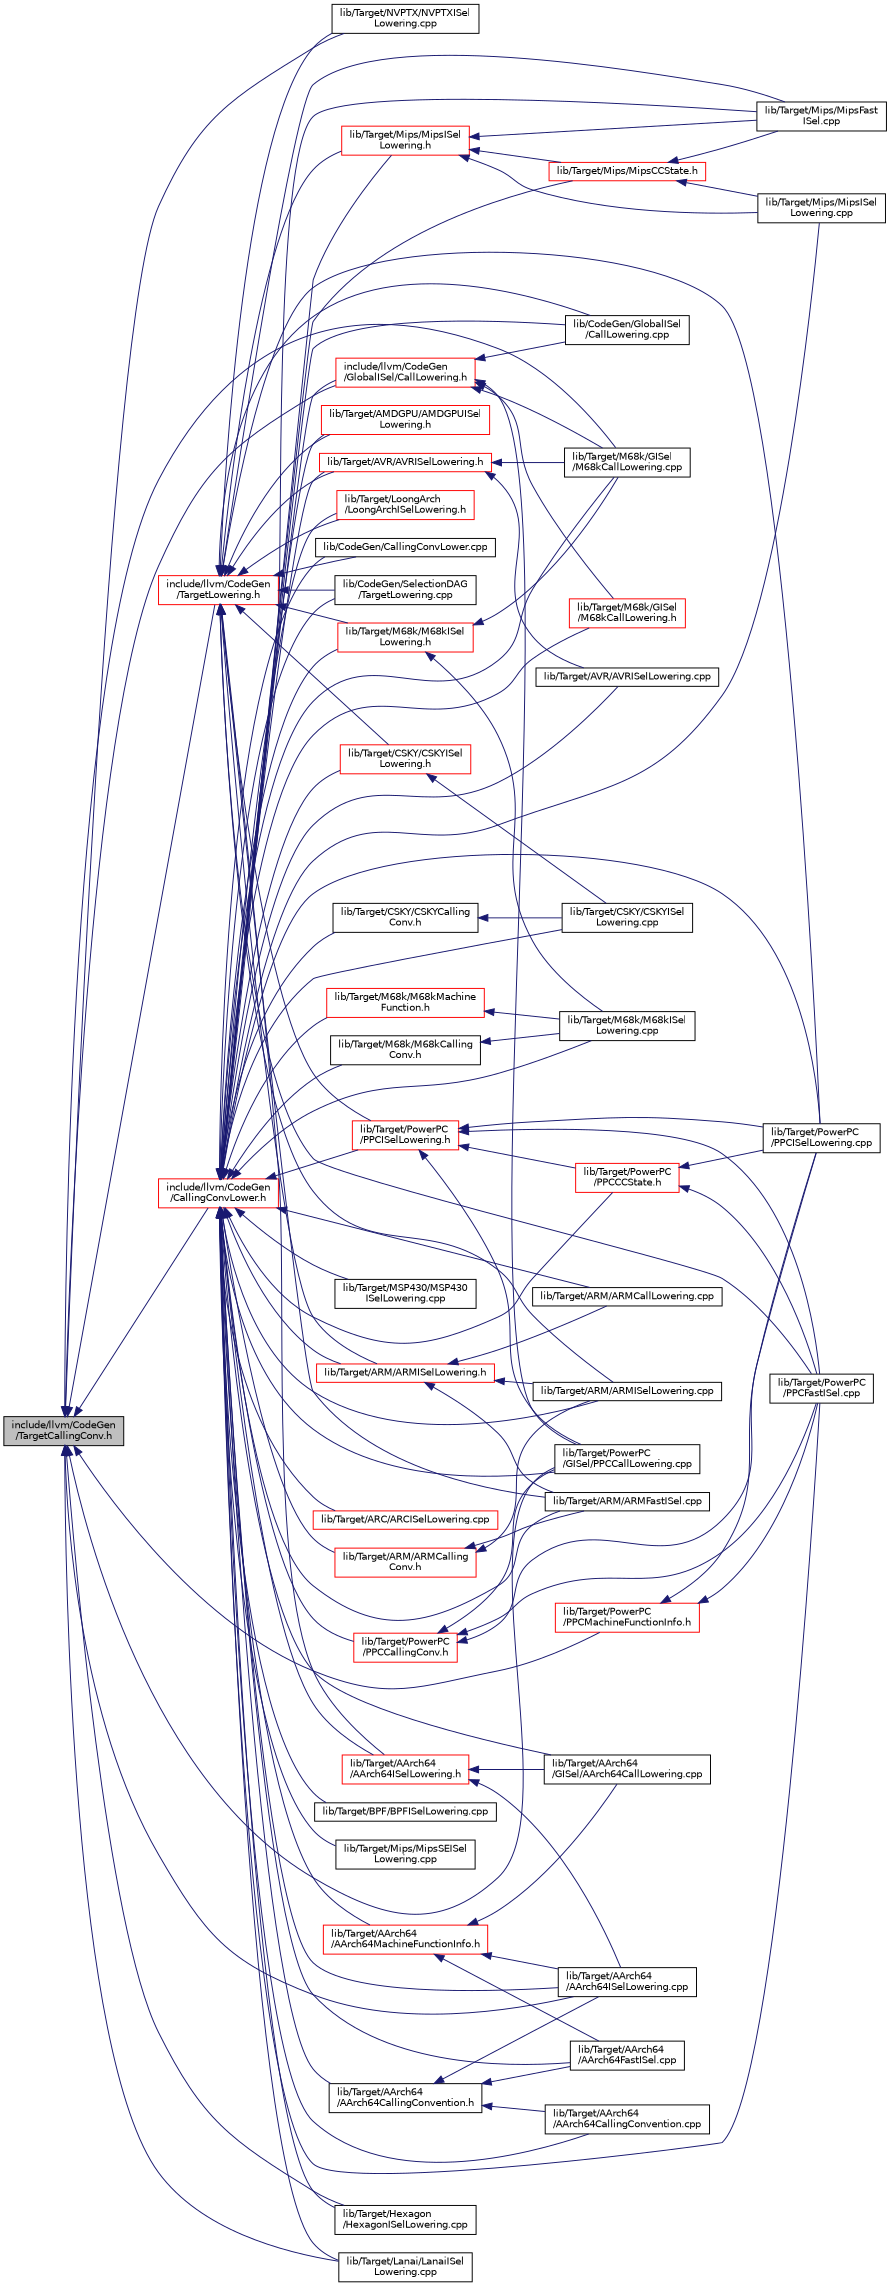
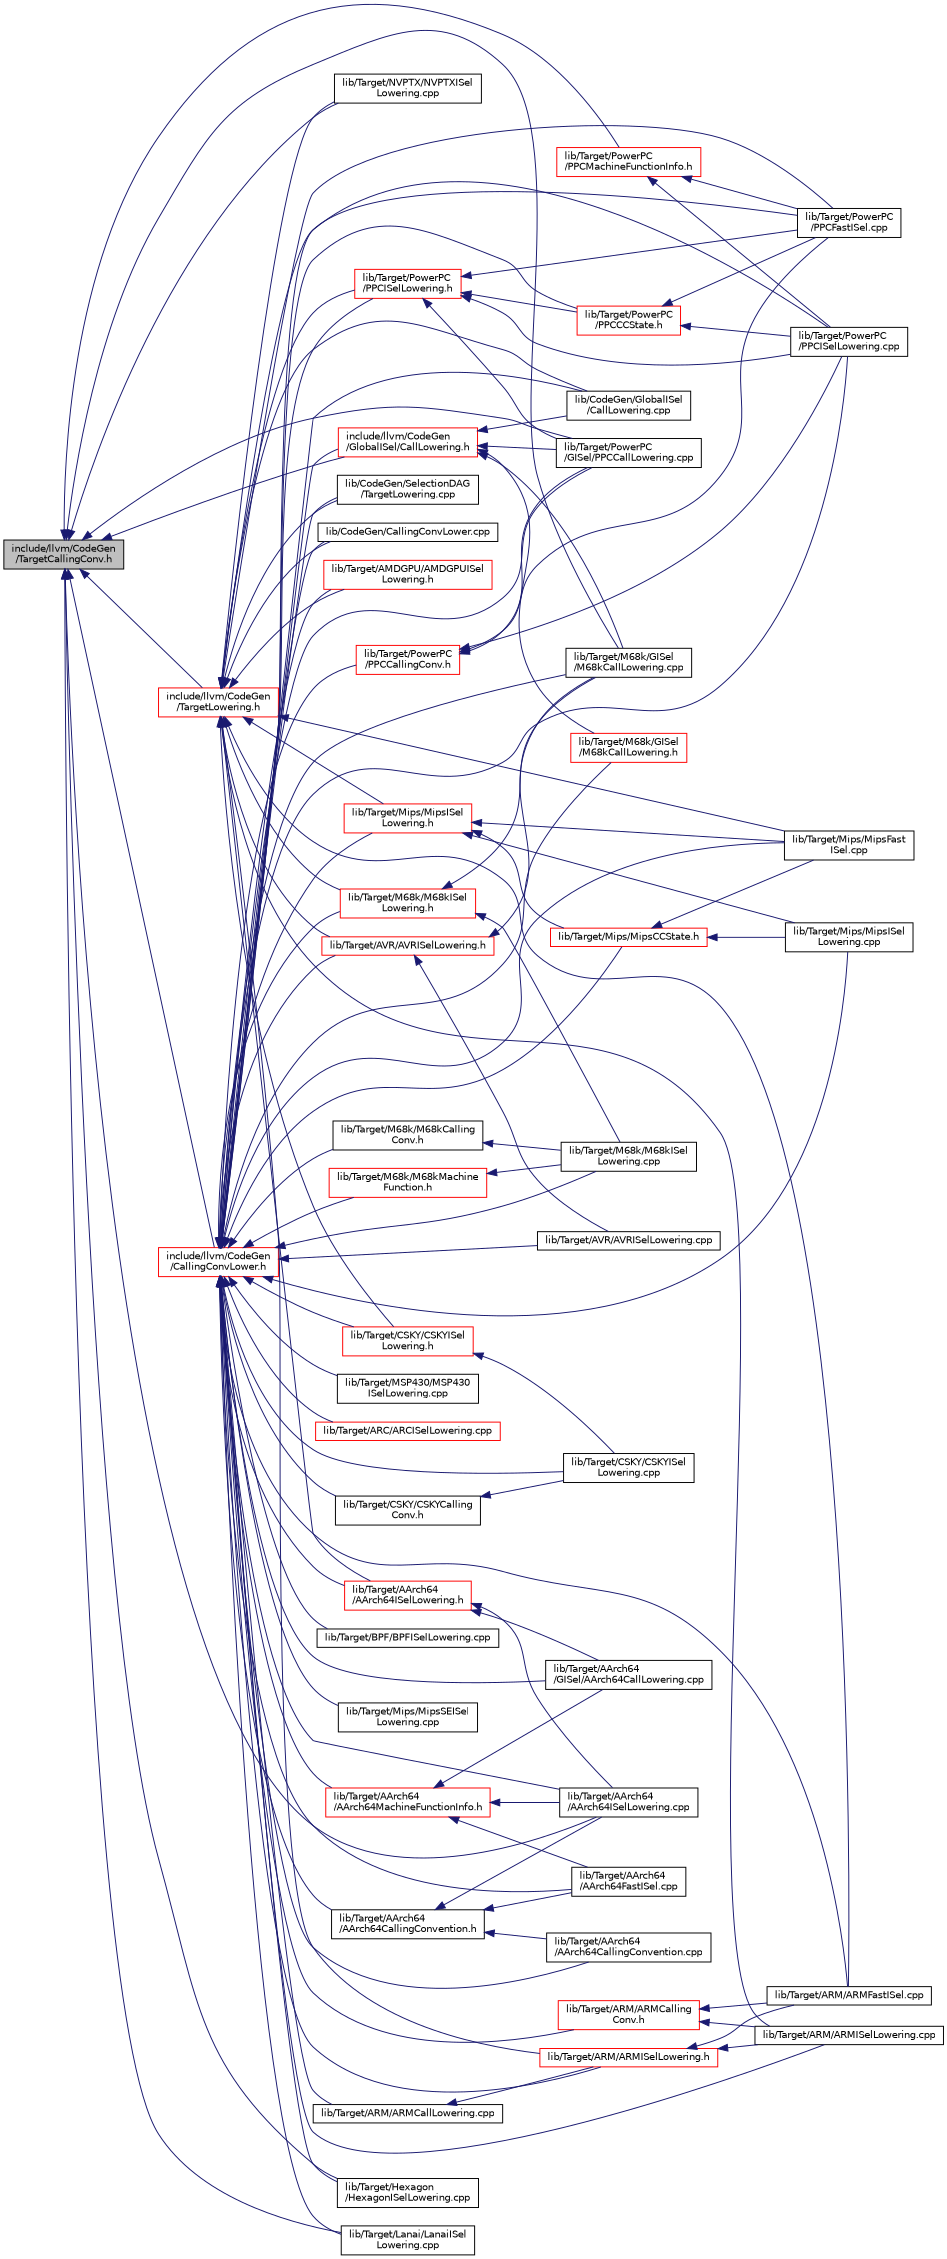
(406, 505) -> none
(533, 1337) -> (525, 2085)
